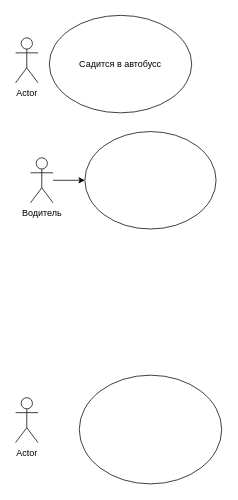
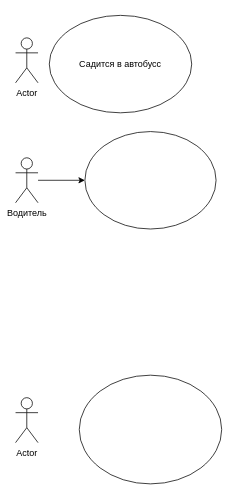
(42, 180) -> (27, 180)
